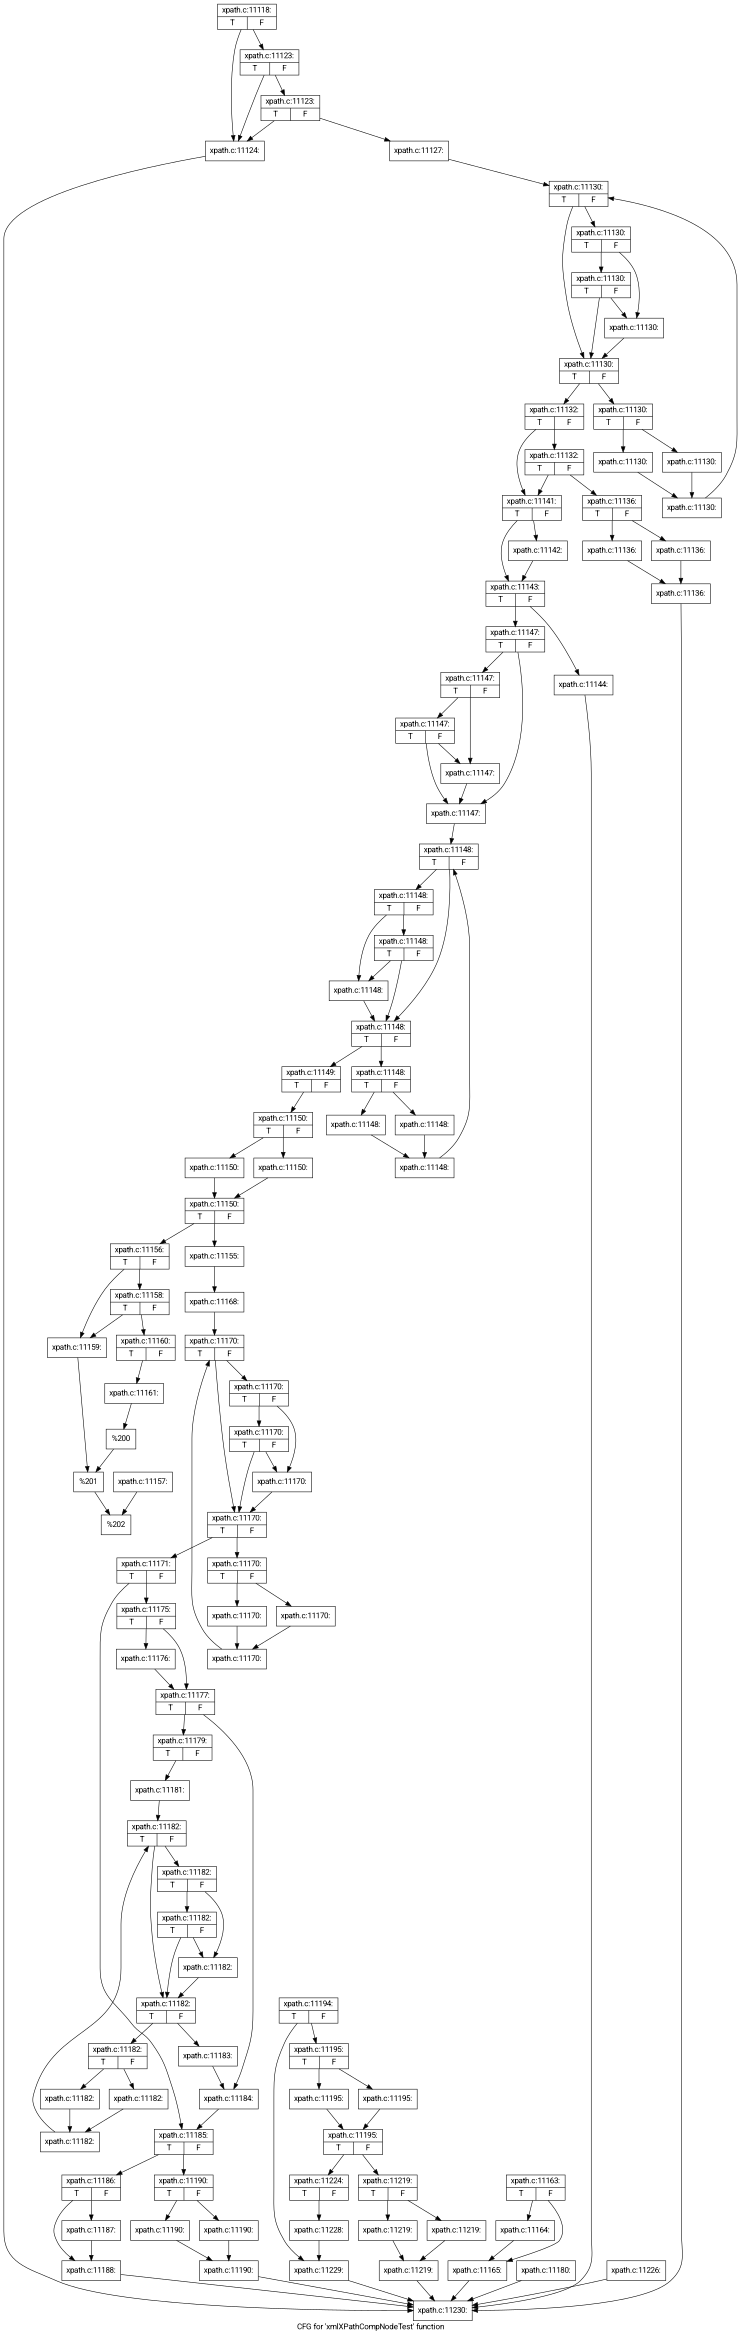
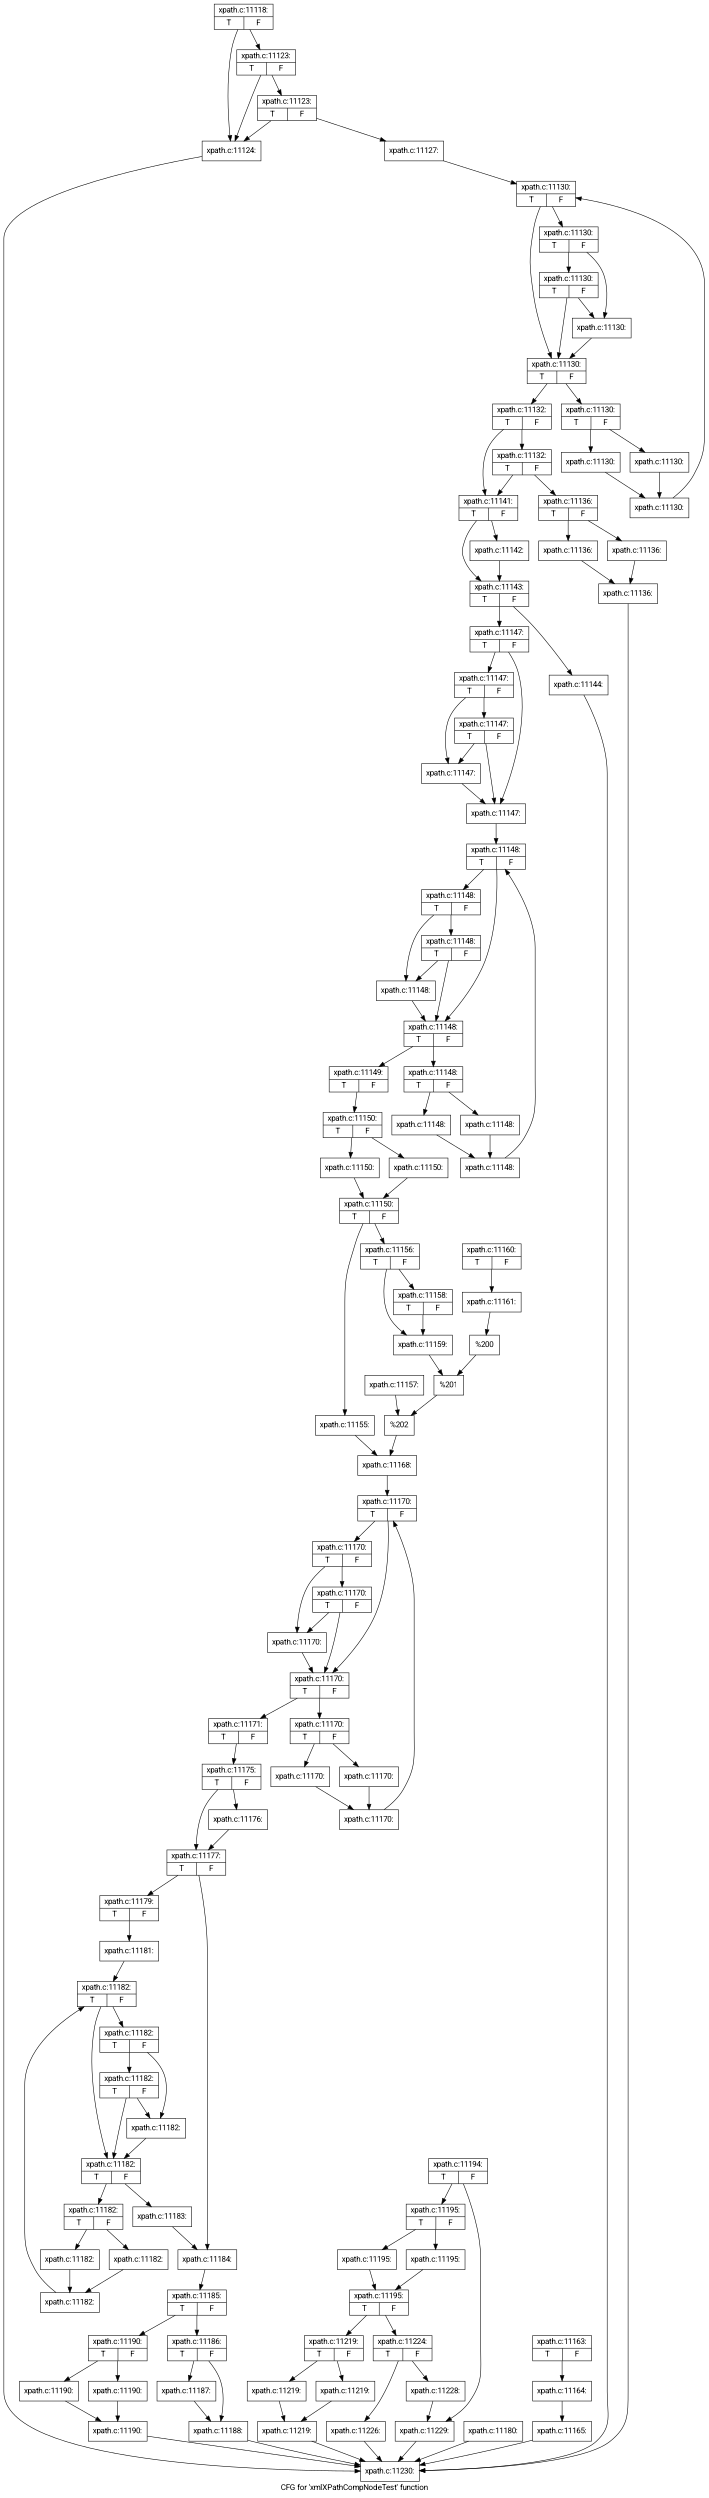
(142, 1322) -> none
none -> (394, 1443)
(100, 1861) -> none
(557, 2243) -> none
none -> (386, 2390)
